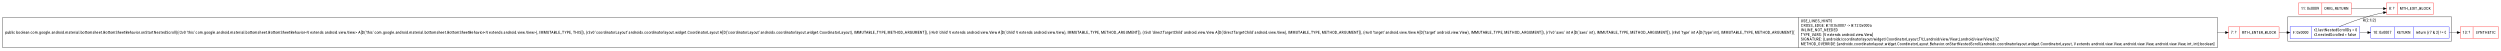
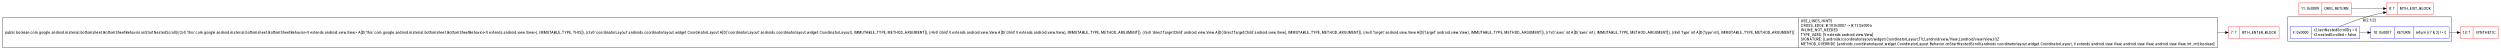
(2283, 33) -> none
